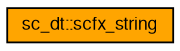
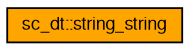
(90, 25) -> (95, 25)
